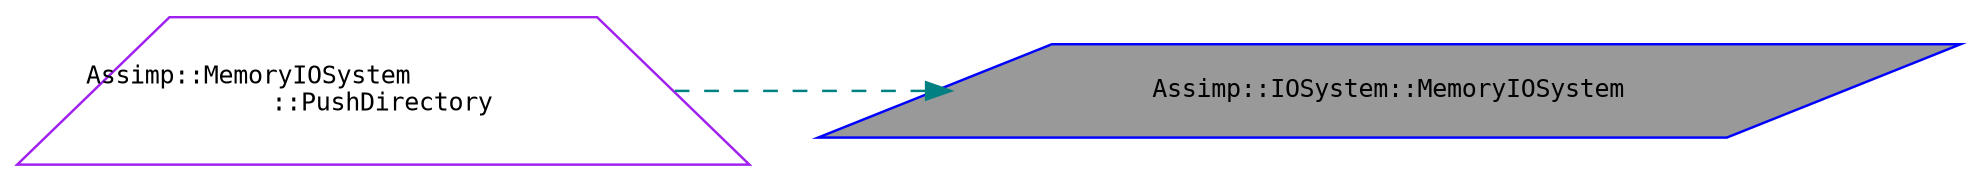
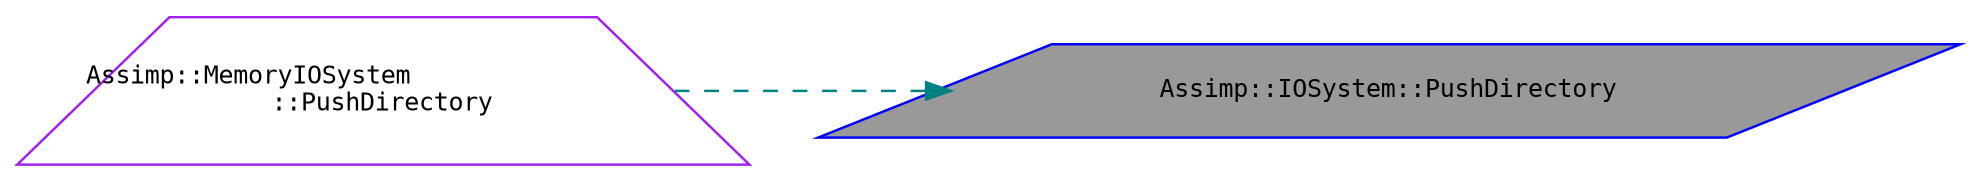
(1389, 91) -> (1389, 91)
